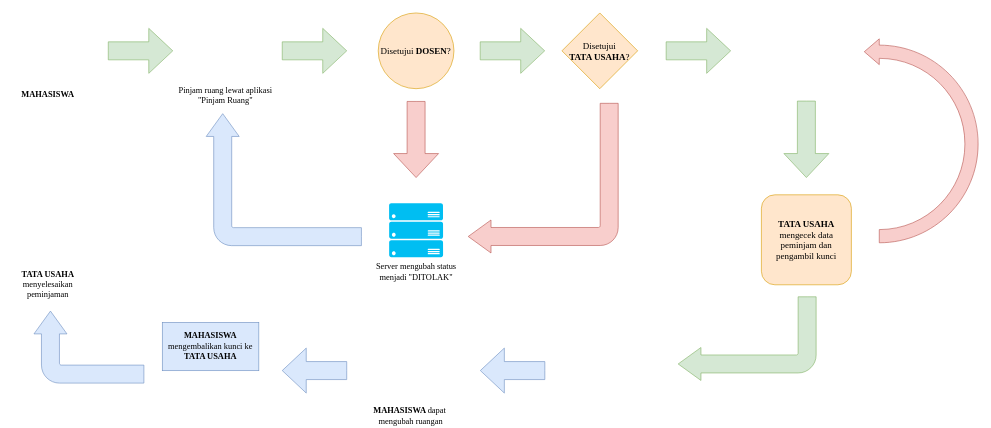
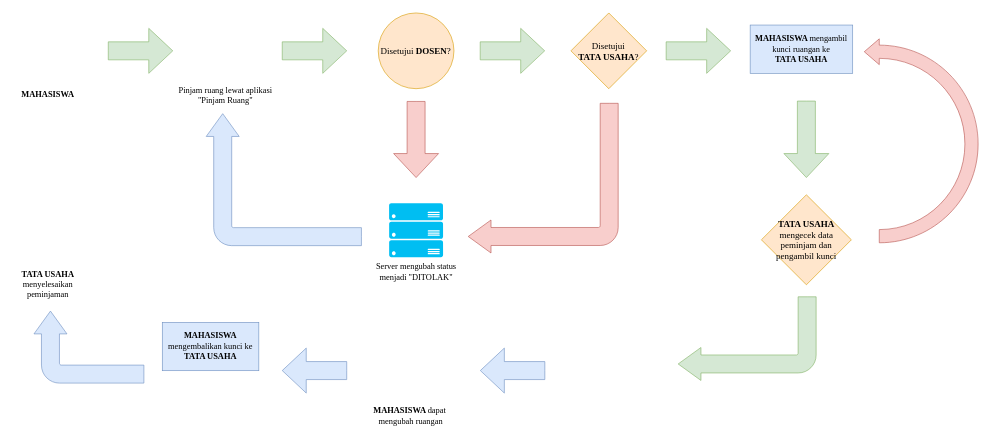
none -> (802, 49)
(600, 51) -> (609, 51)
(807, 240) -> (807, 240)
